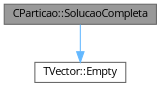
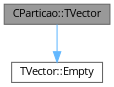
(80, 14) -> (57, 14)
